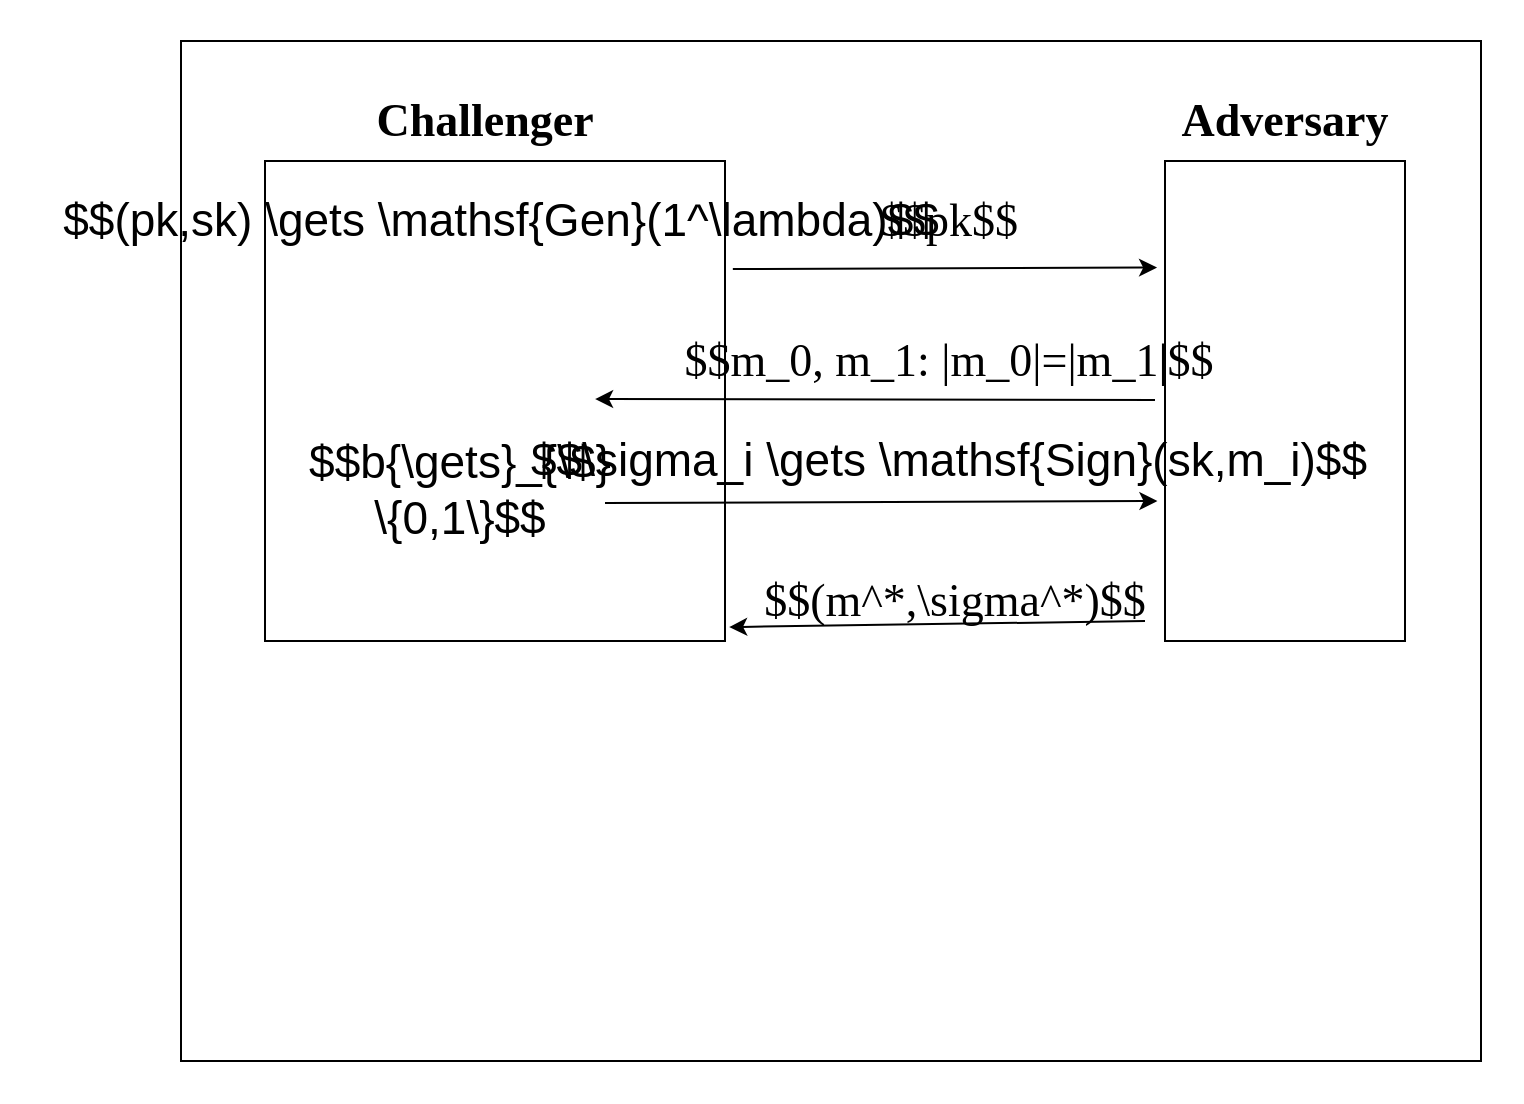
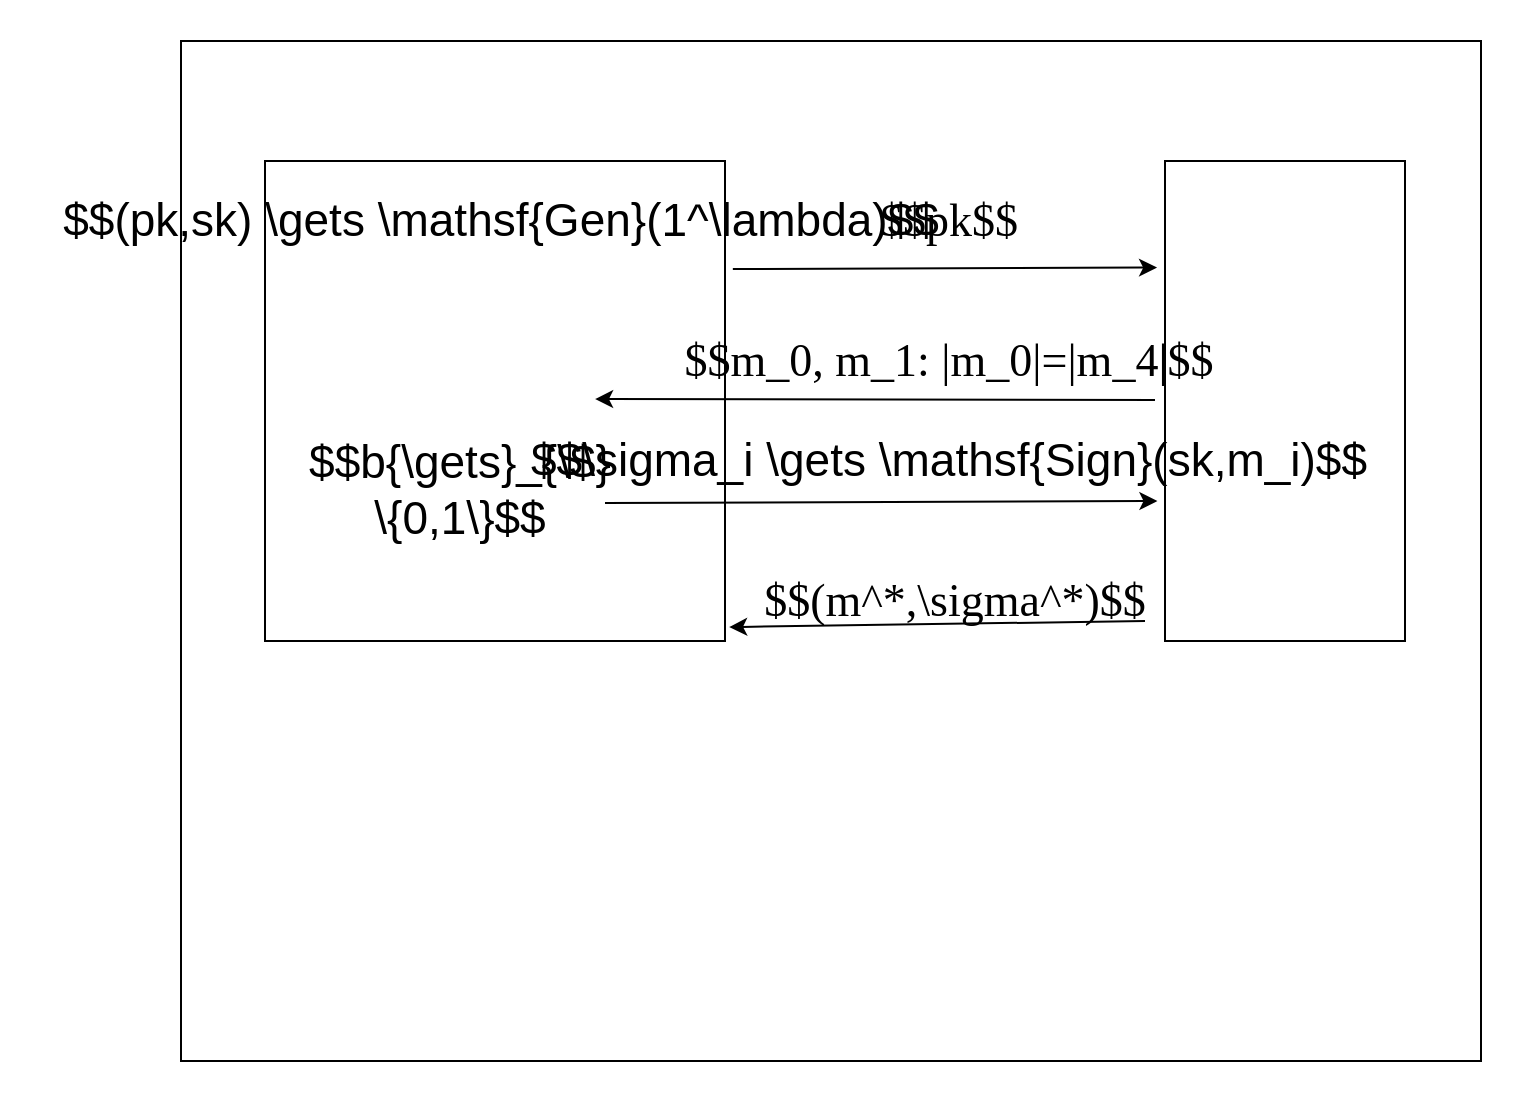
(485, 121) -> none
(1285, 121) -> none
(950, 361) -> (950, 361)
